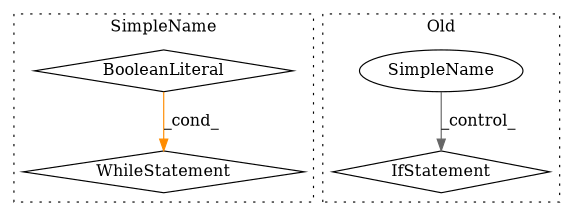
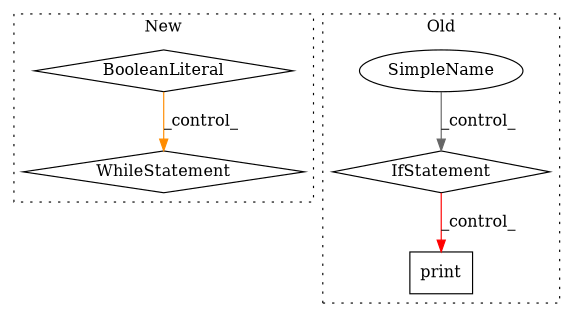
(164, 27) -> (164, 27)
(192, 121) -> (201, 121)
none -> (441, 273)
